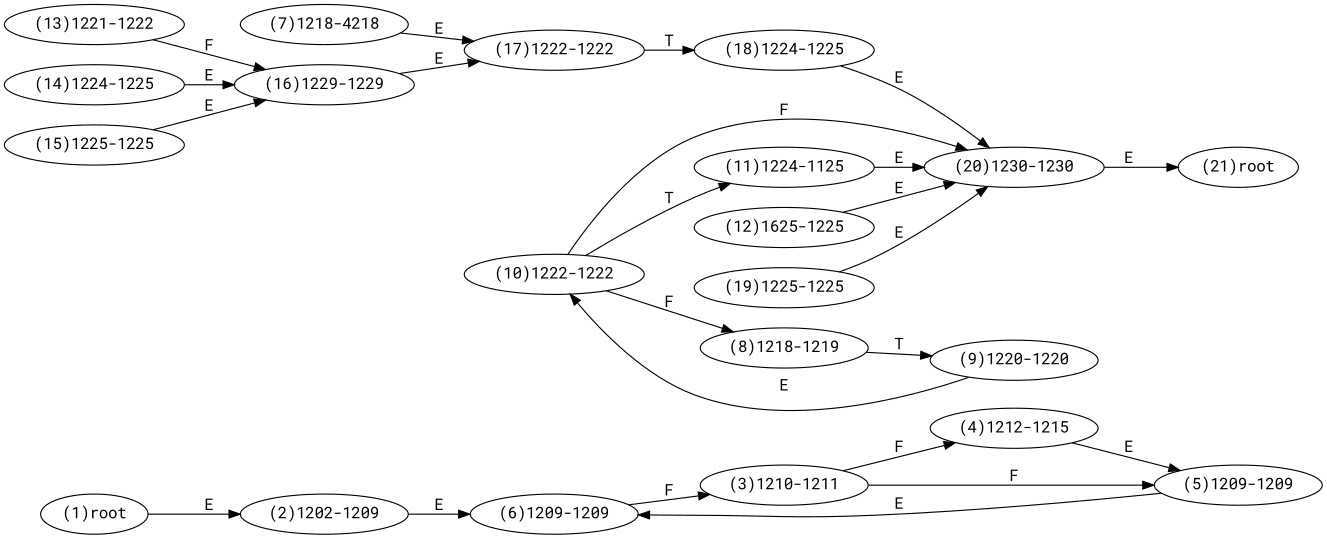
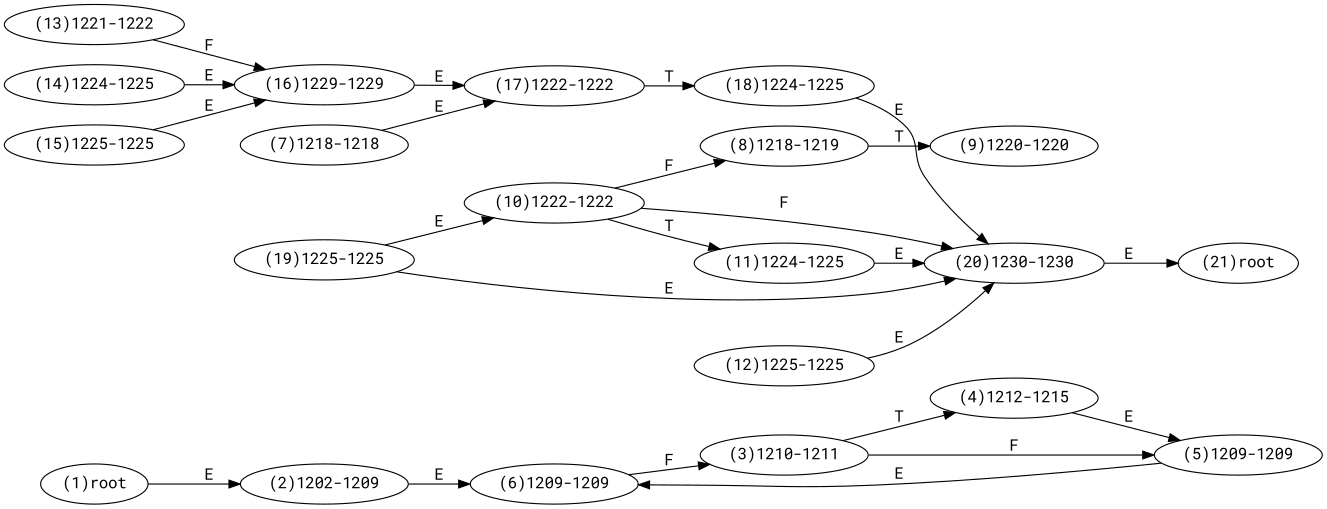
(324, 25) -> (324, 145)
(784, 167) -> (784, 263)
(784, 228) -> (784, 366)
(758, 408) -> (434, 233)
(899, 448) -> (899, 418)
